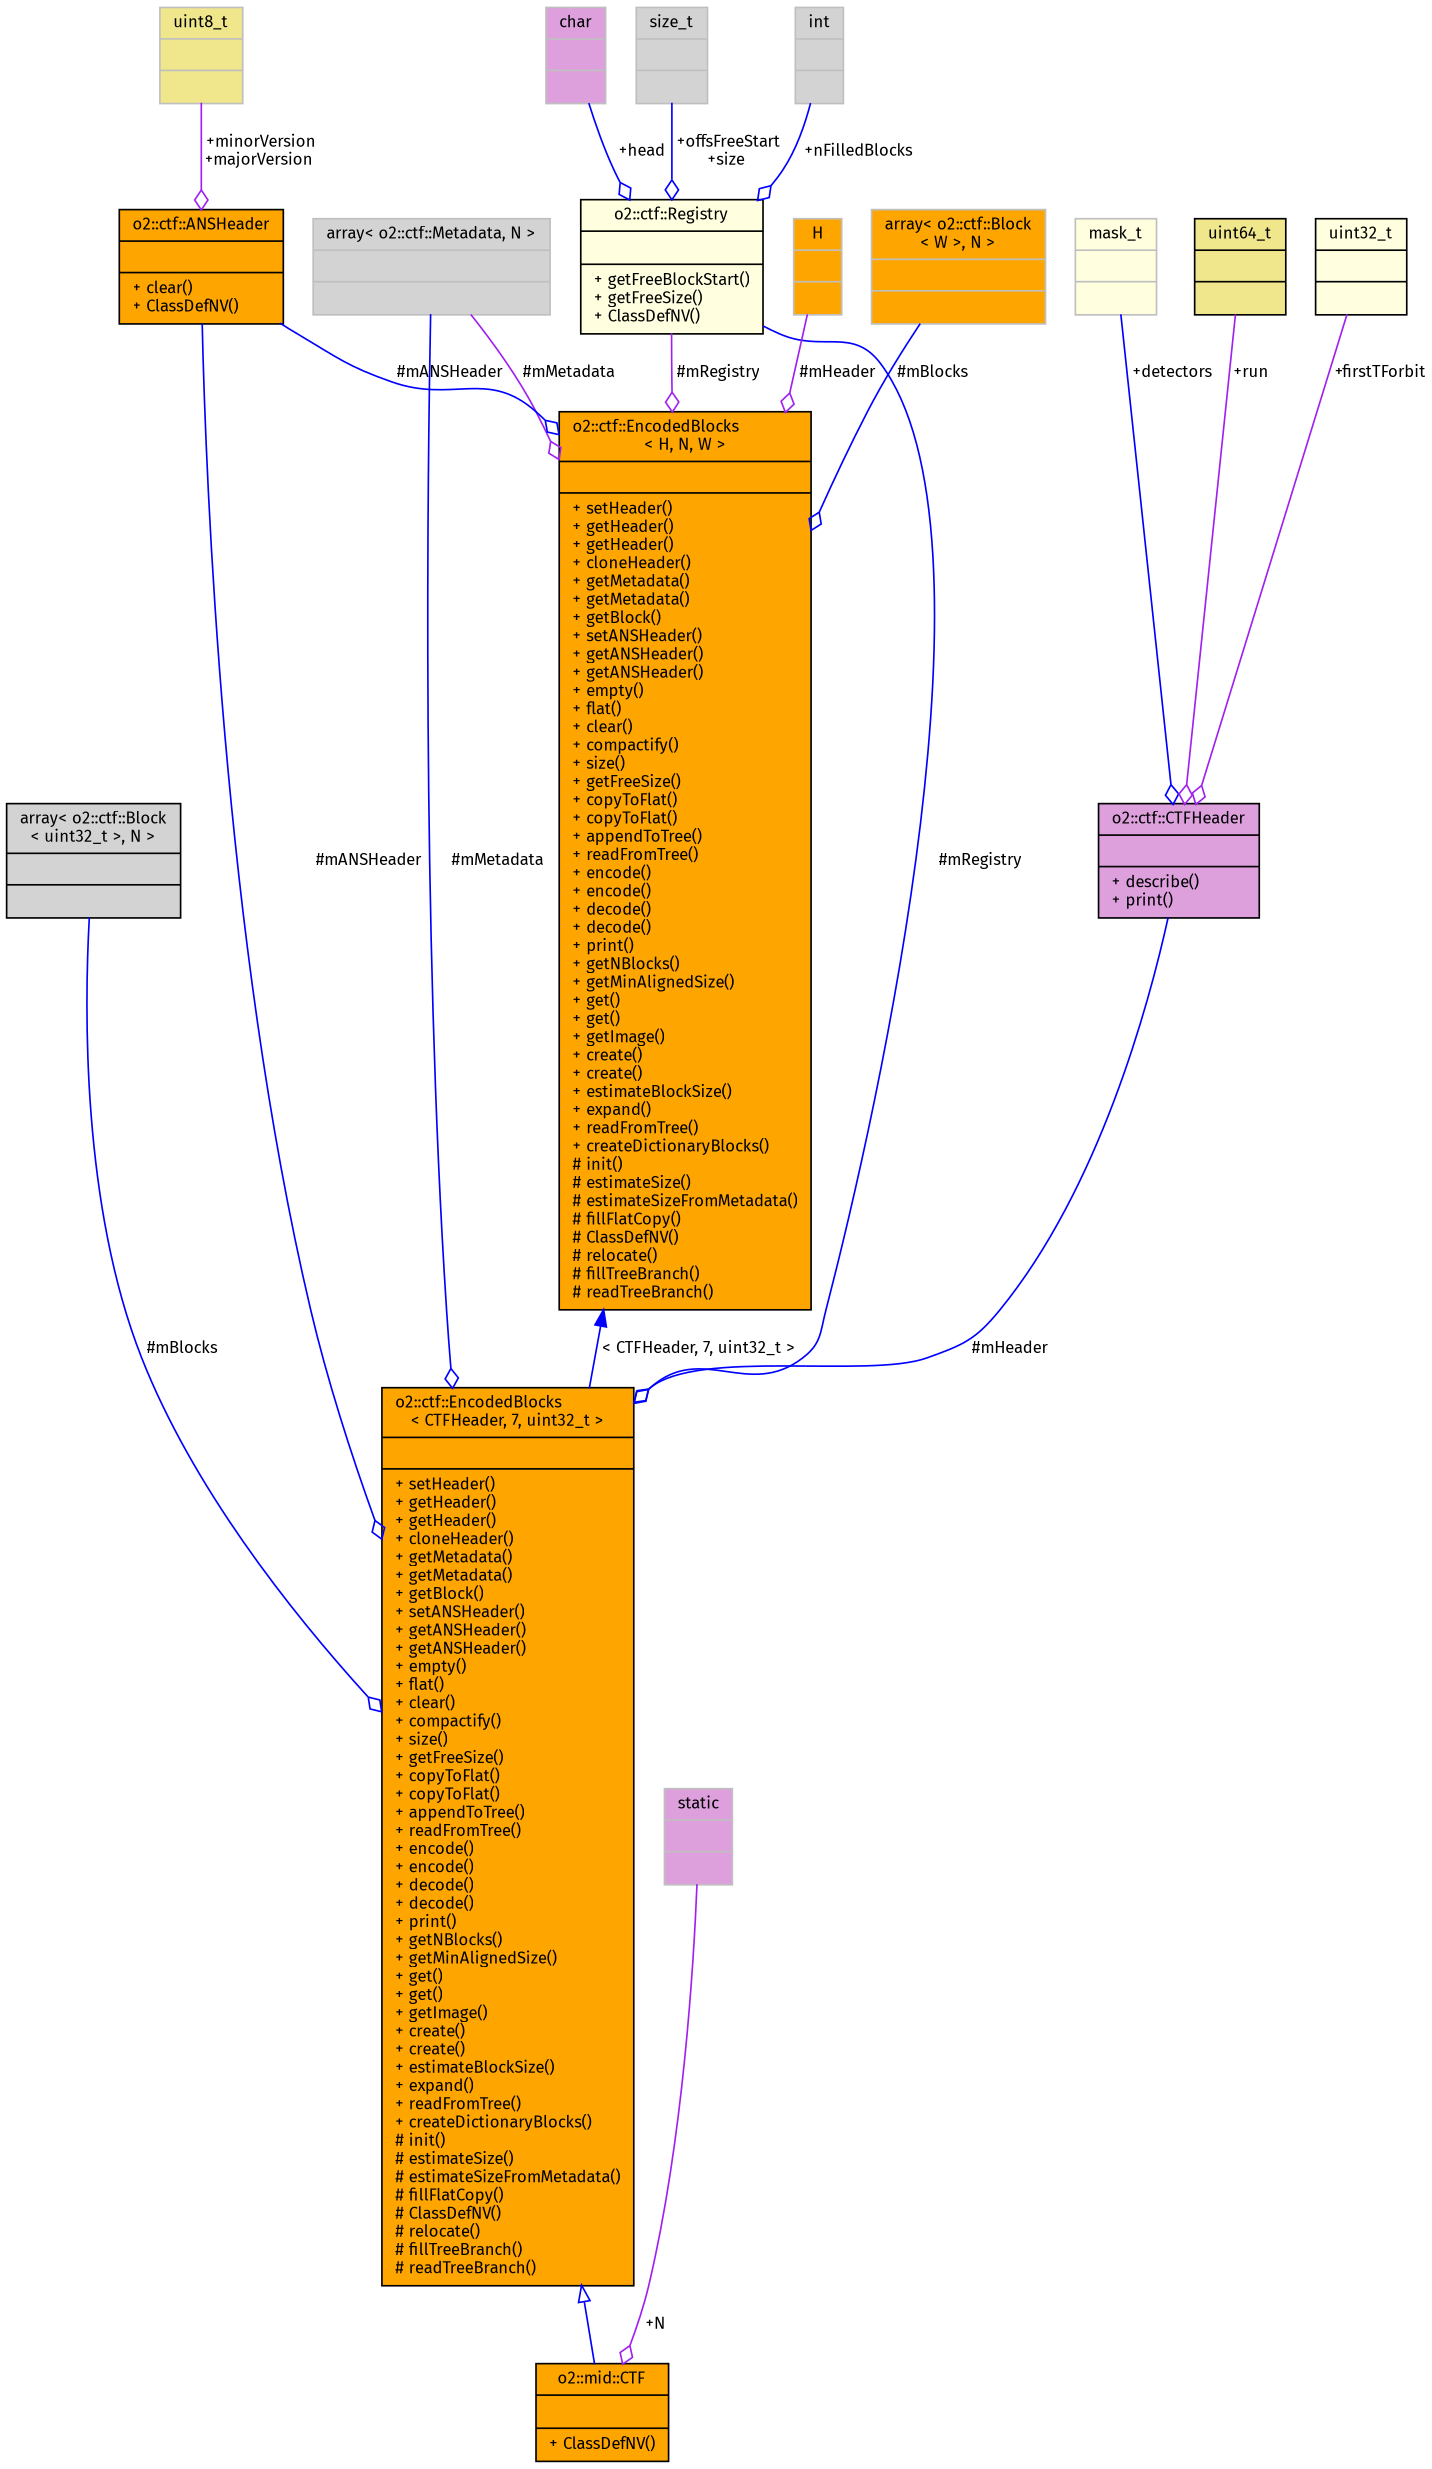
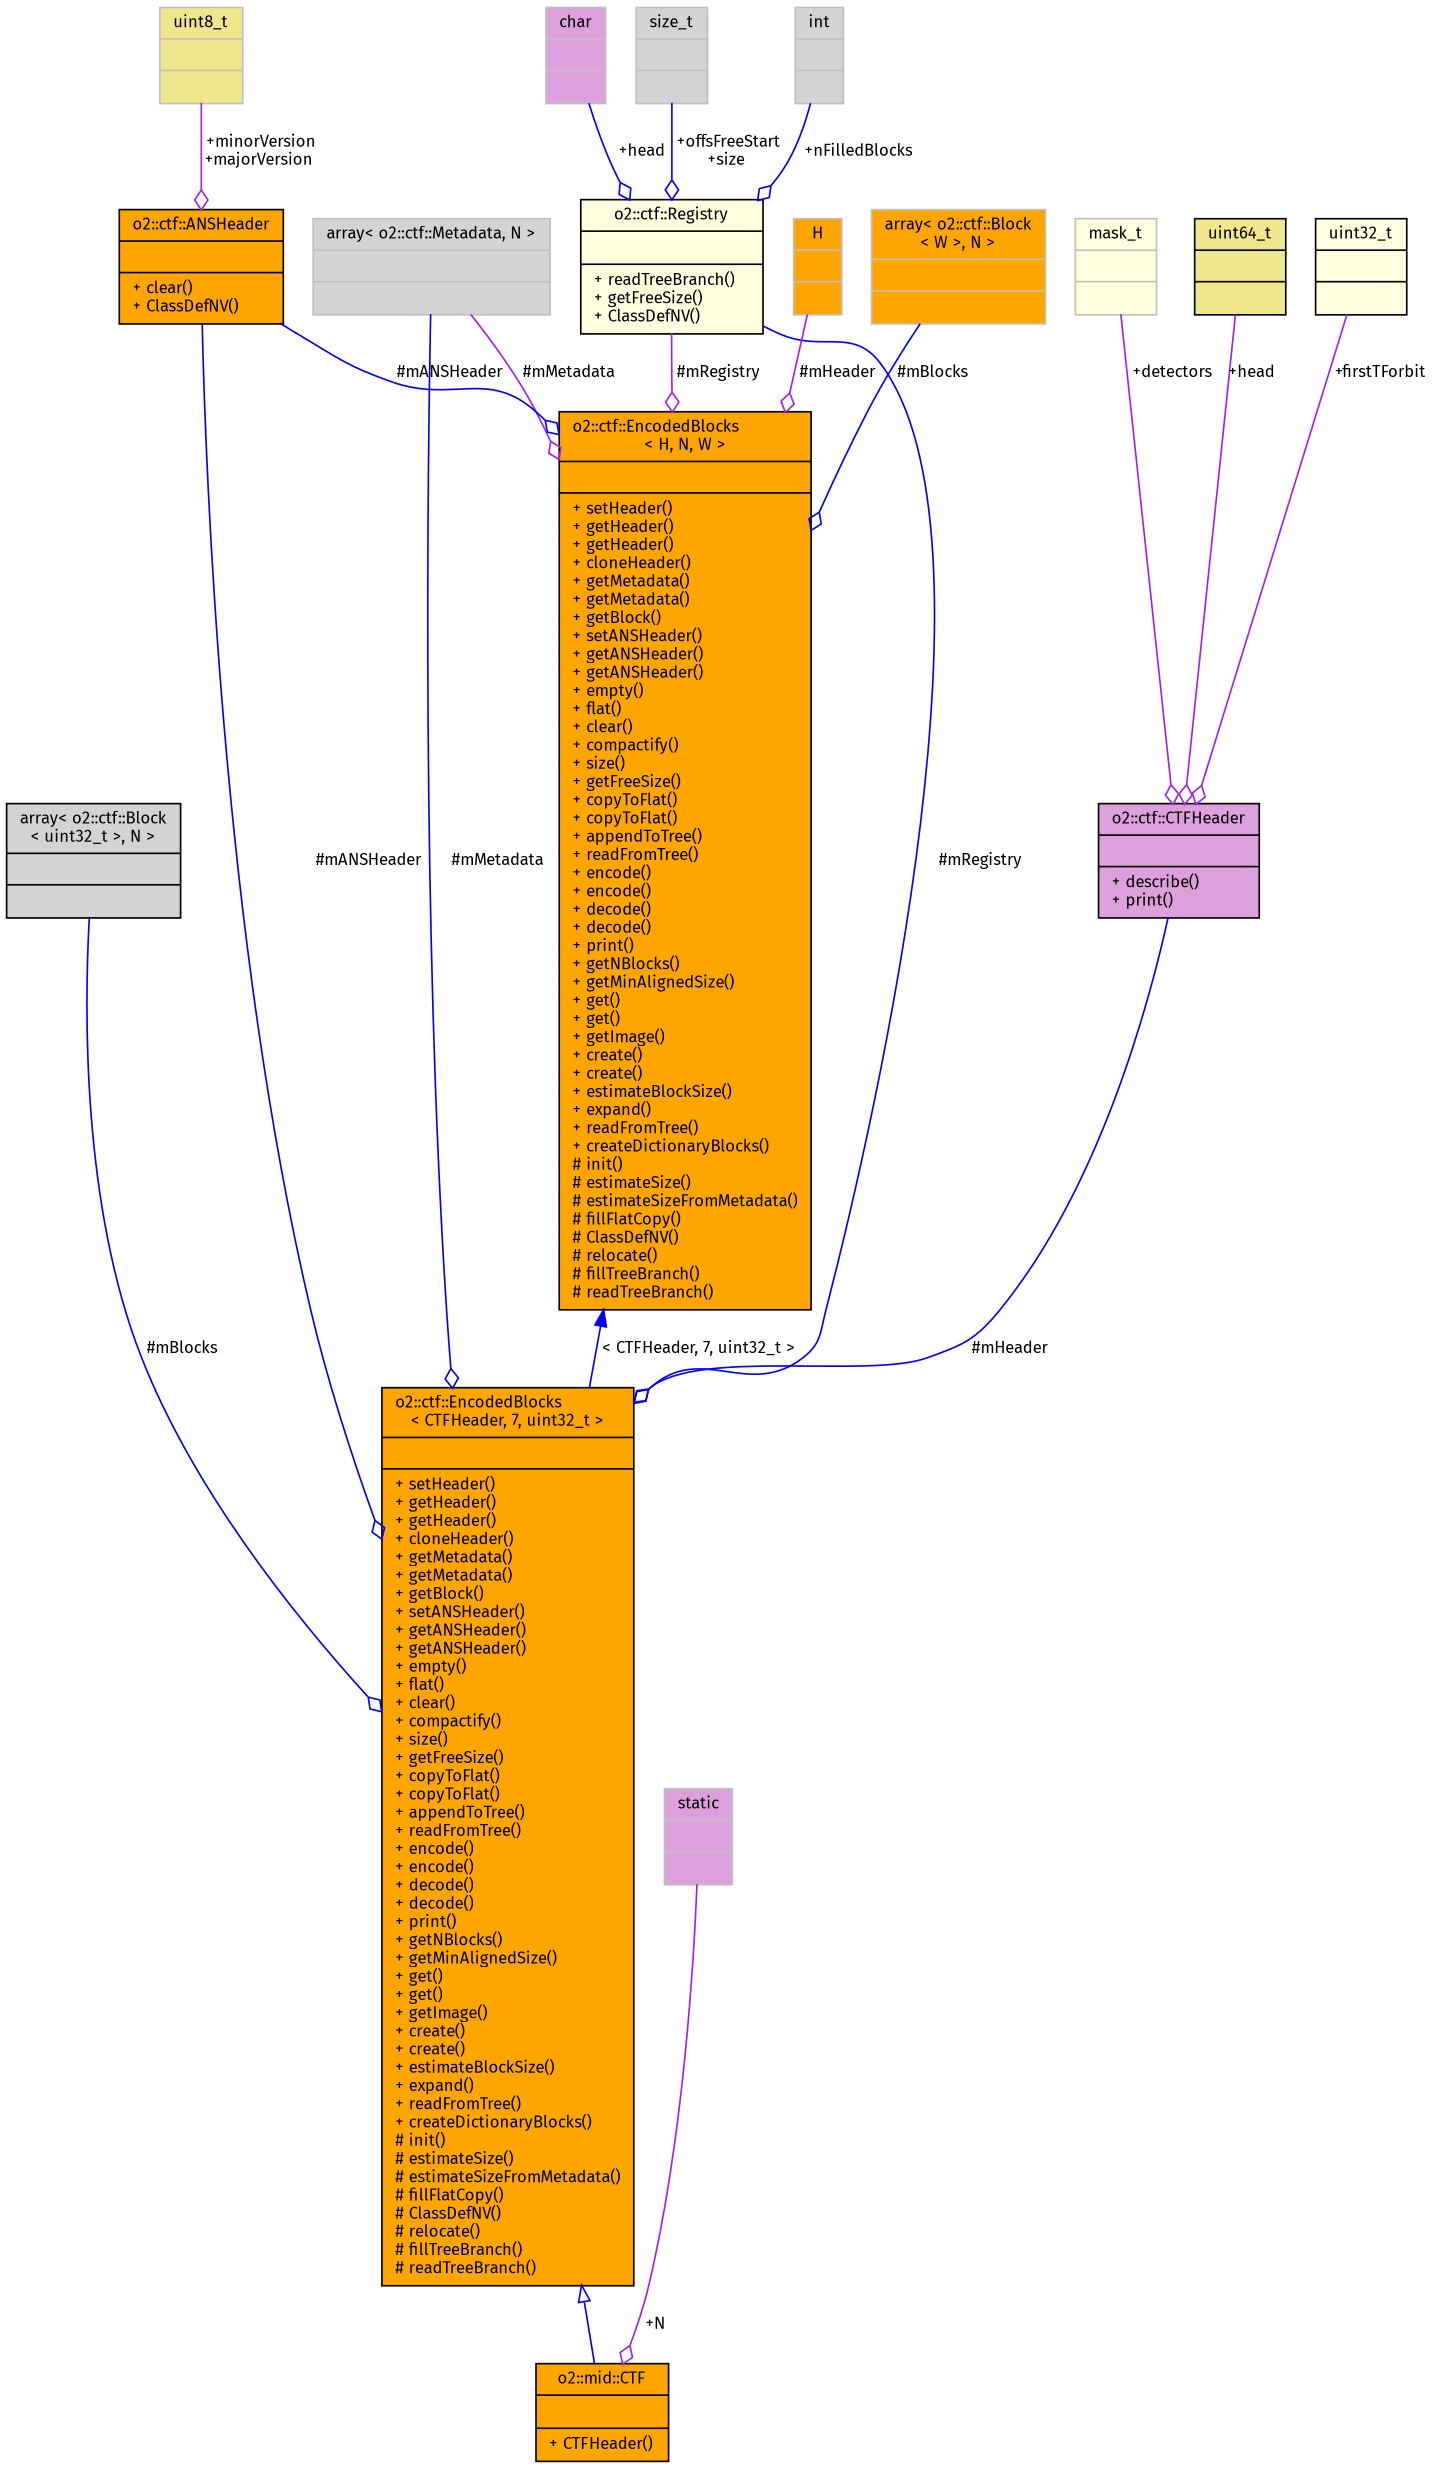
(672, 280) -> (664, 280)
(1249, 373) -> (1249, 373)
(1146, 549) -> (1146, 549)
(602, 2444) -> (601, 2444)
